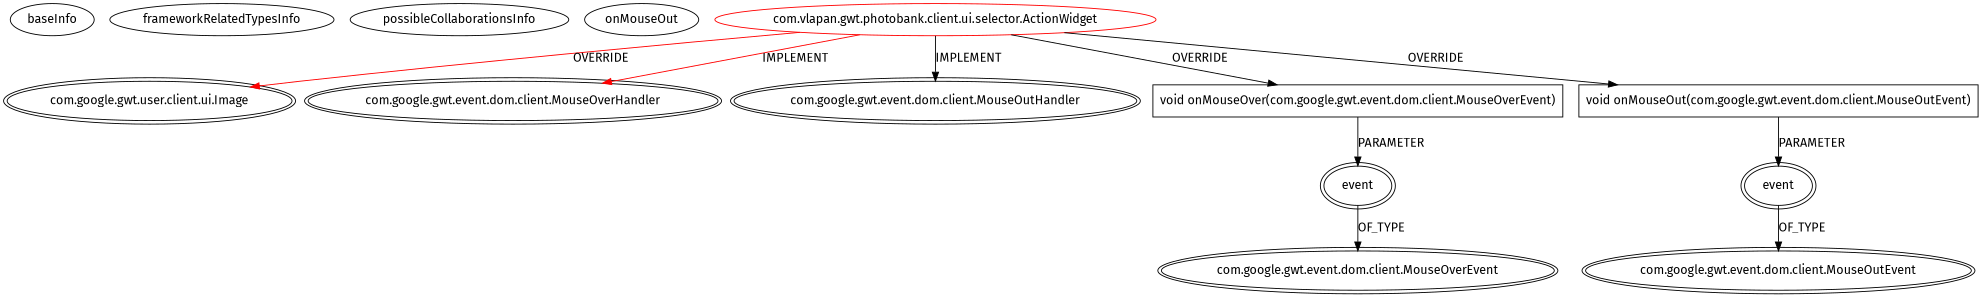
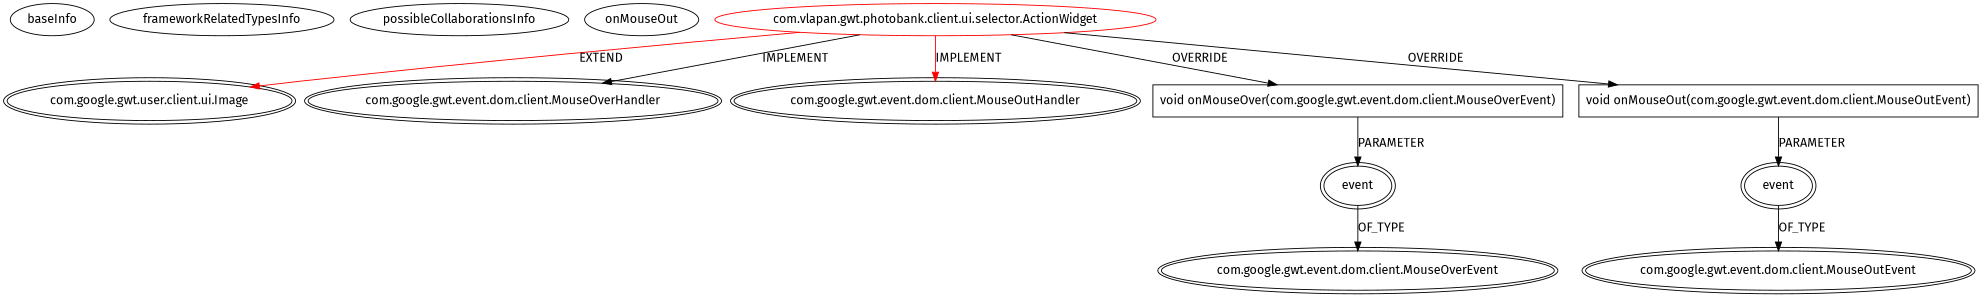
(935, 54) -> (935, 54)
(601, 58) -> (601, 58)
(736, 58) -> (736, 58)
